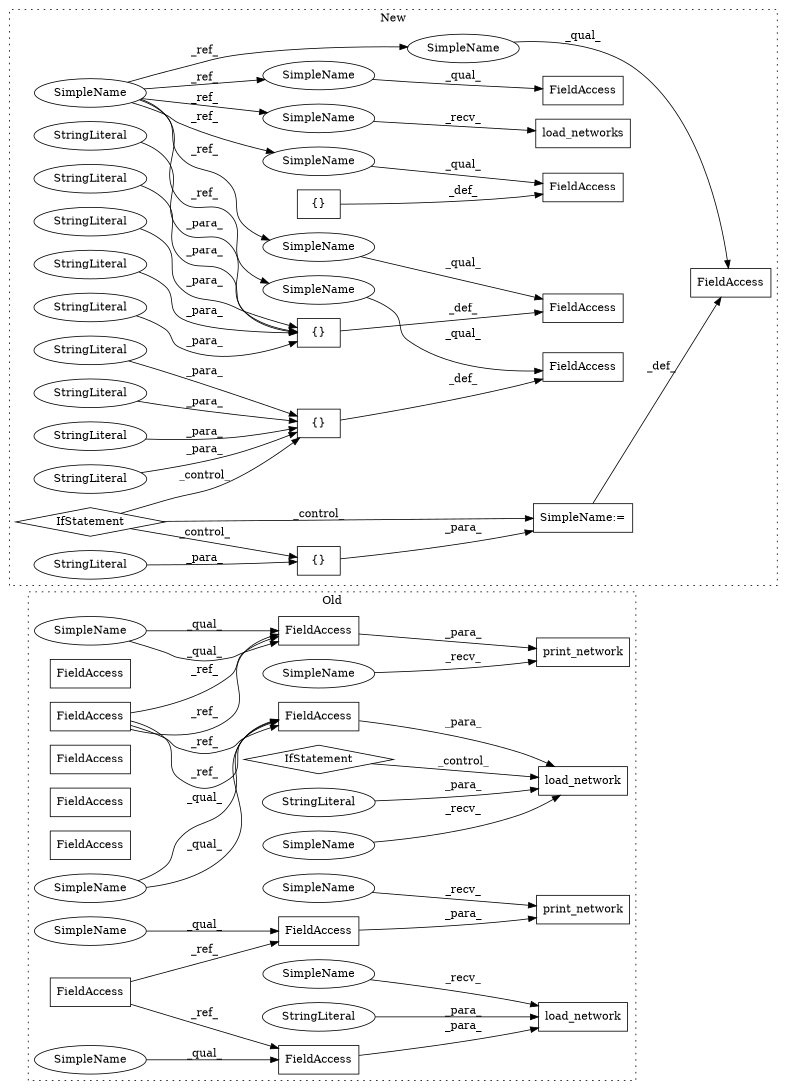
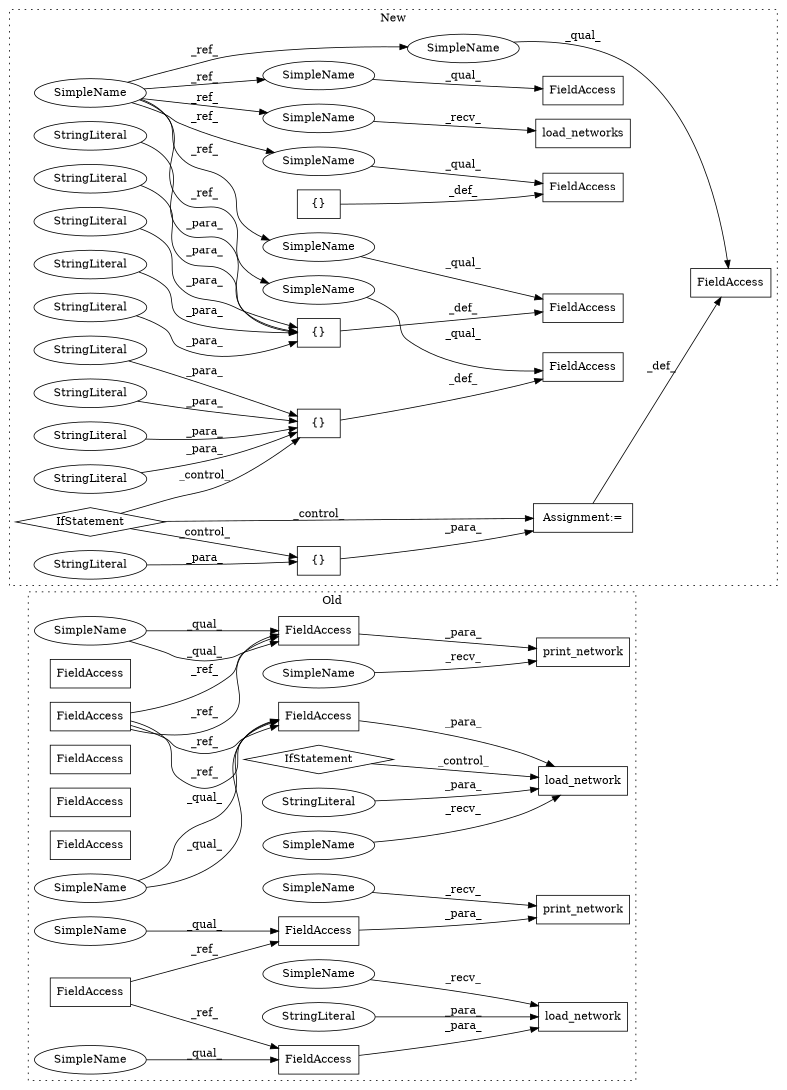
(583, 518) -> (583, 518)
